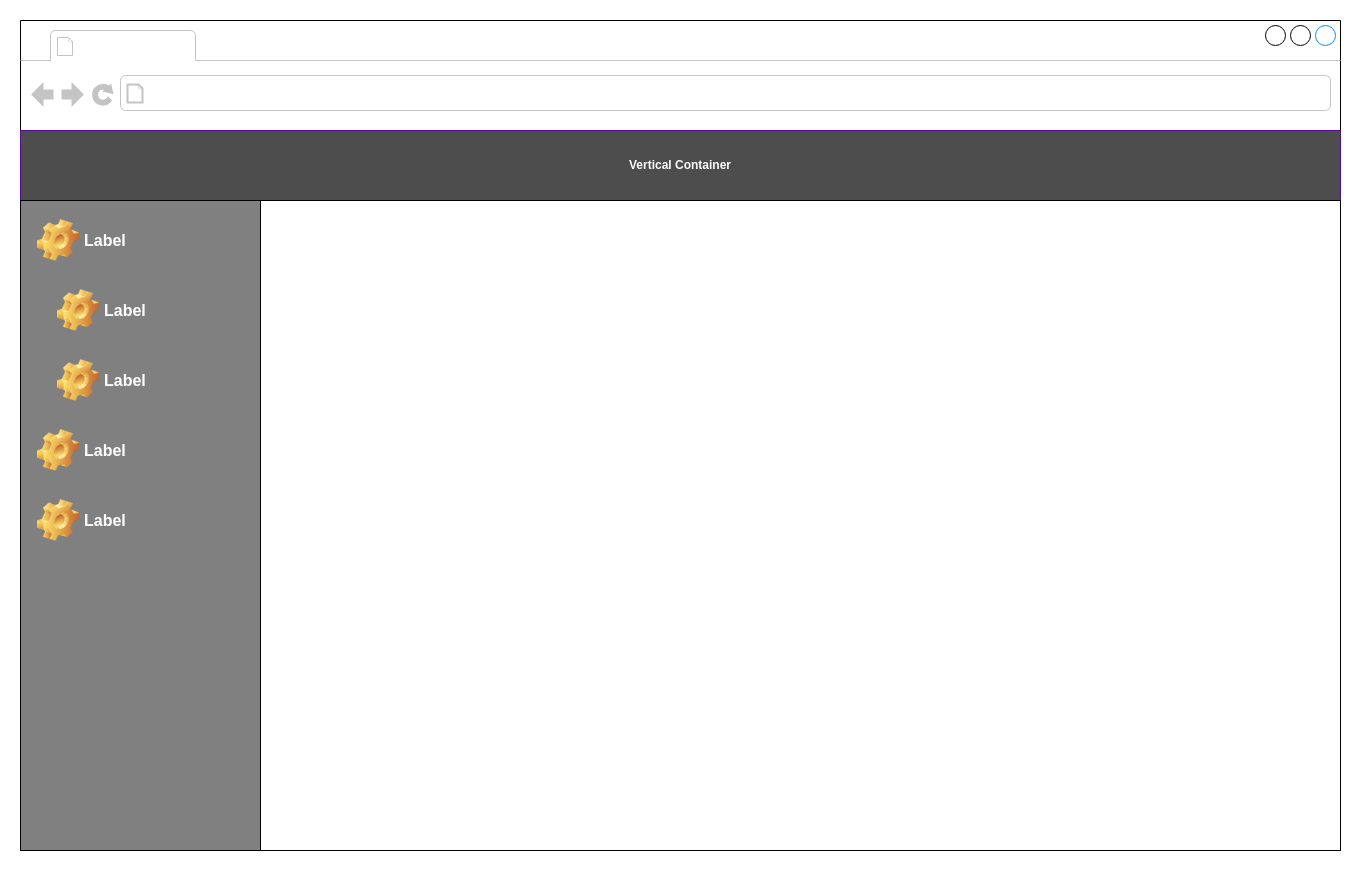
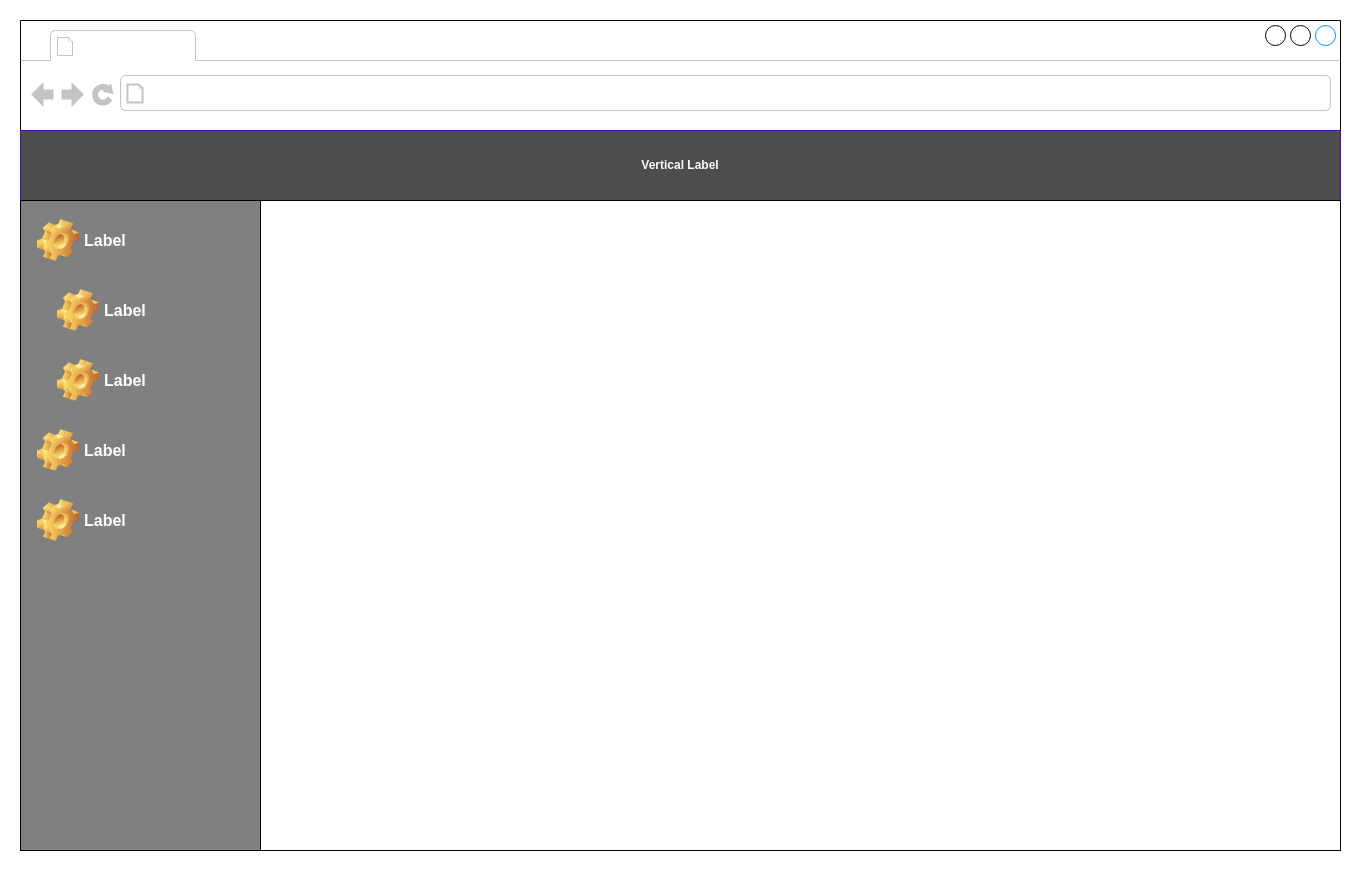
(681, 166) -> (681, 166)
